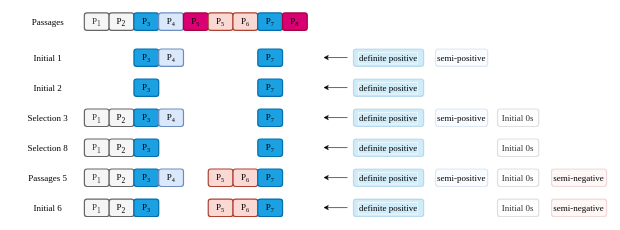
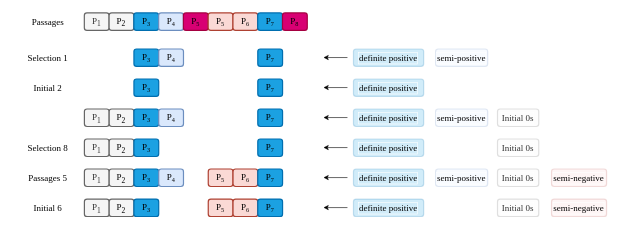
(48, 58) -> (48, 58)
(48, 118) -> none
